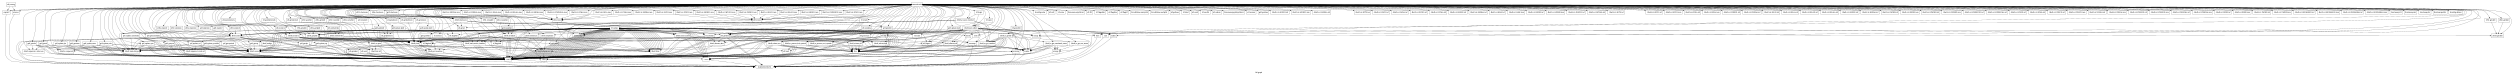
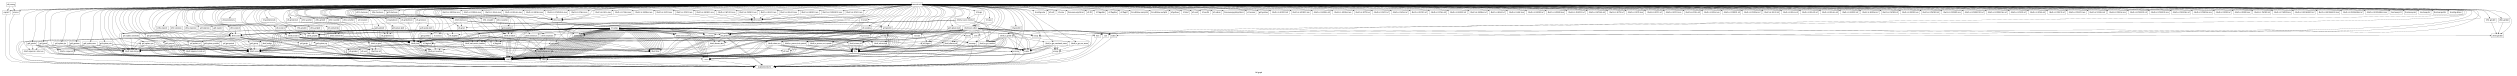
none -> (1343, 12)
none -> (1635, 12)
